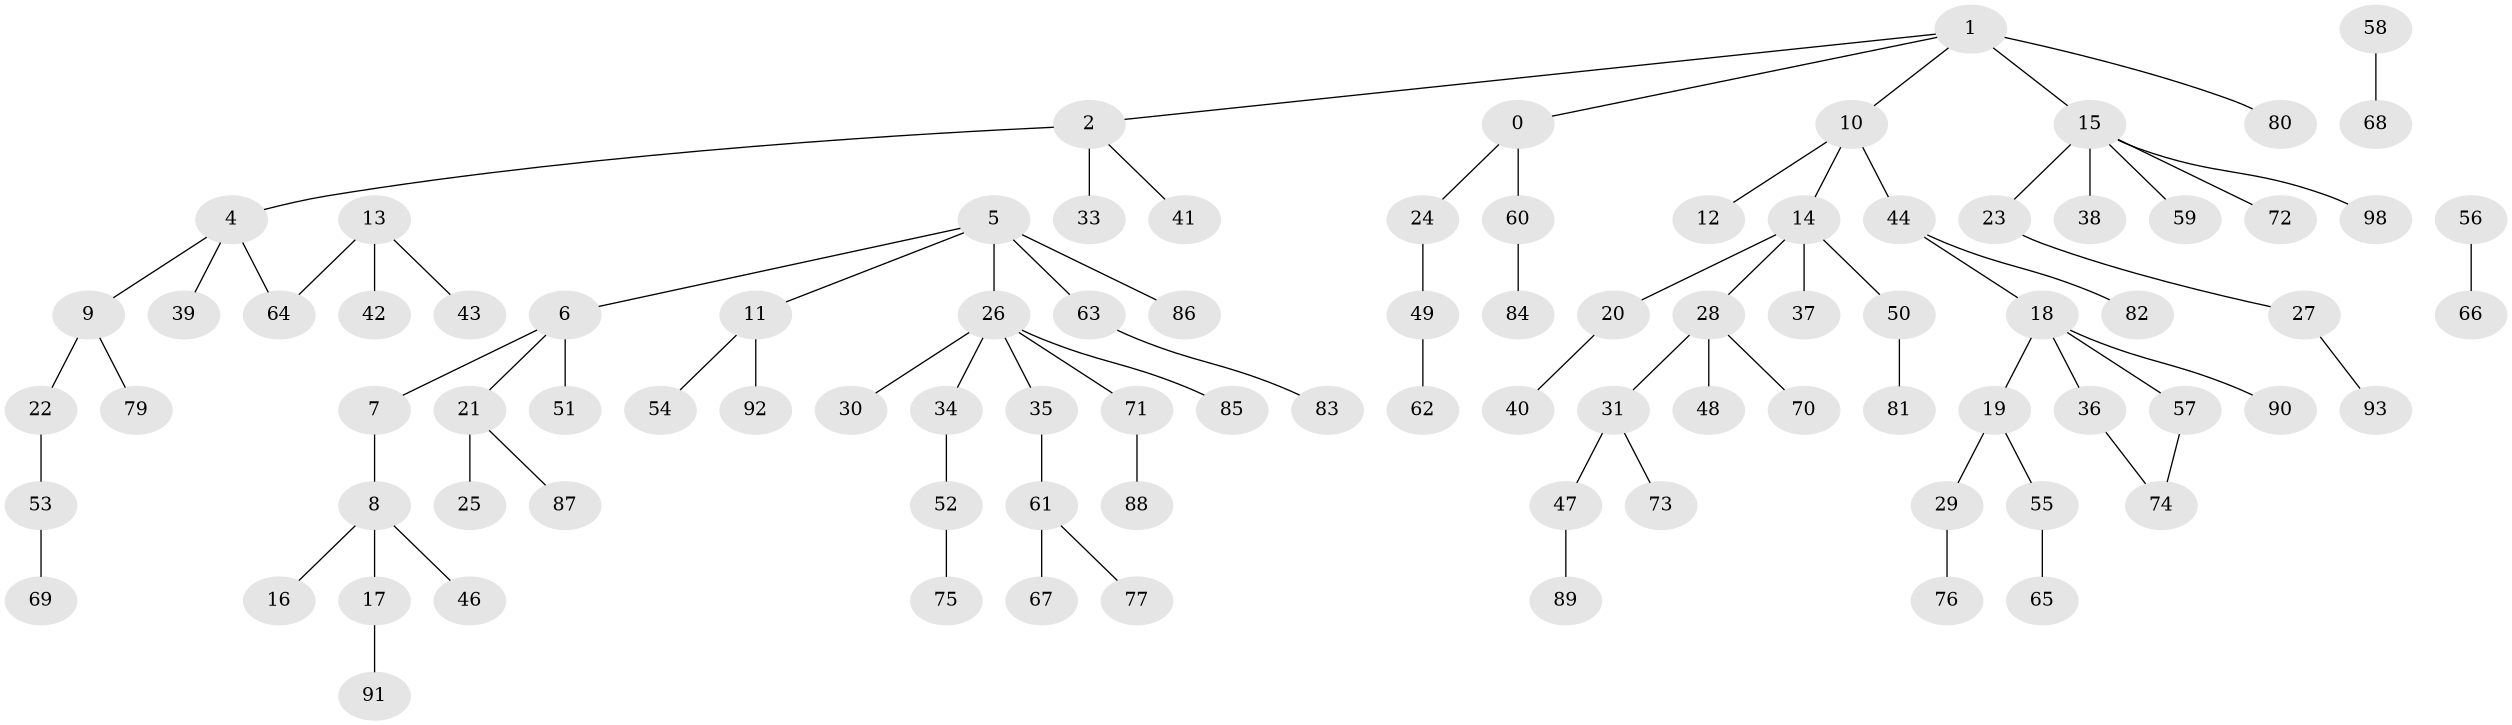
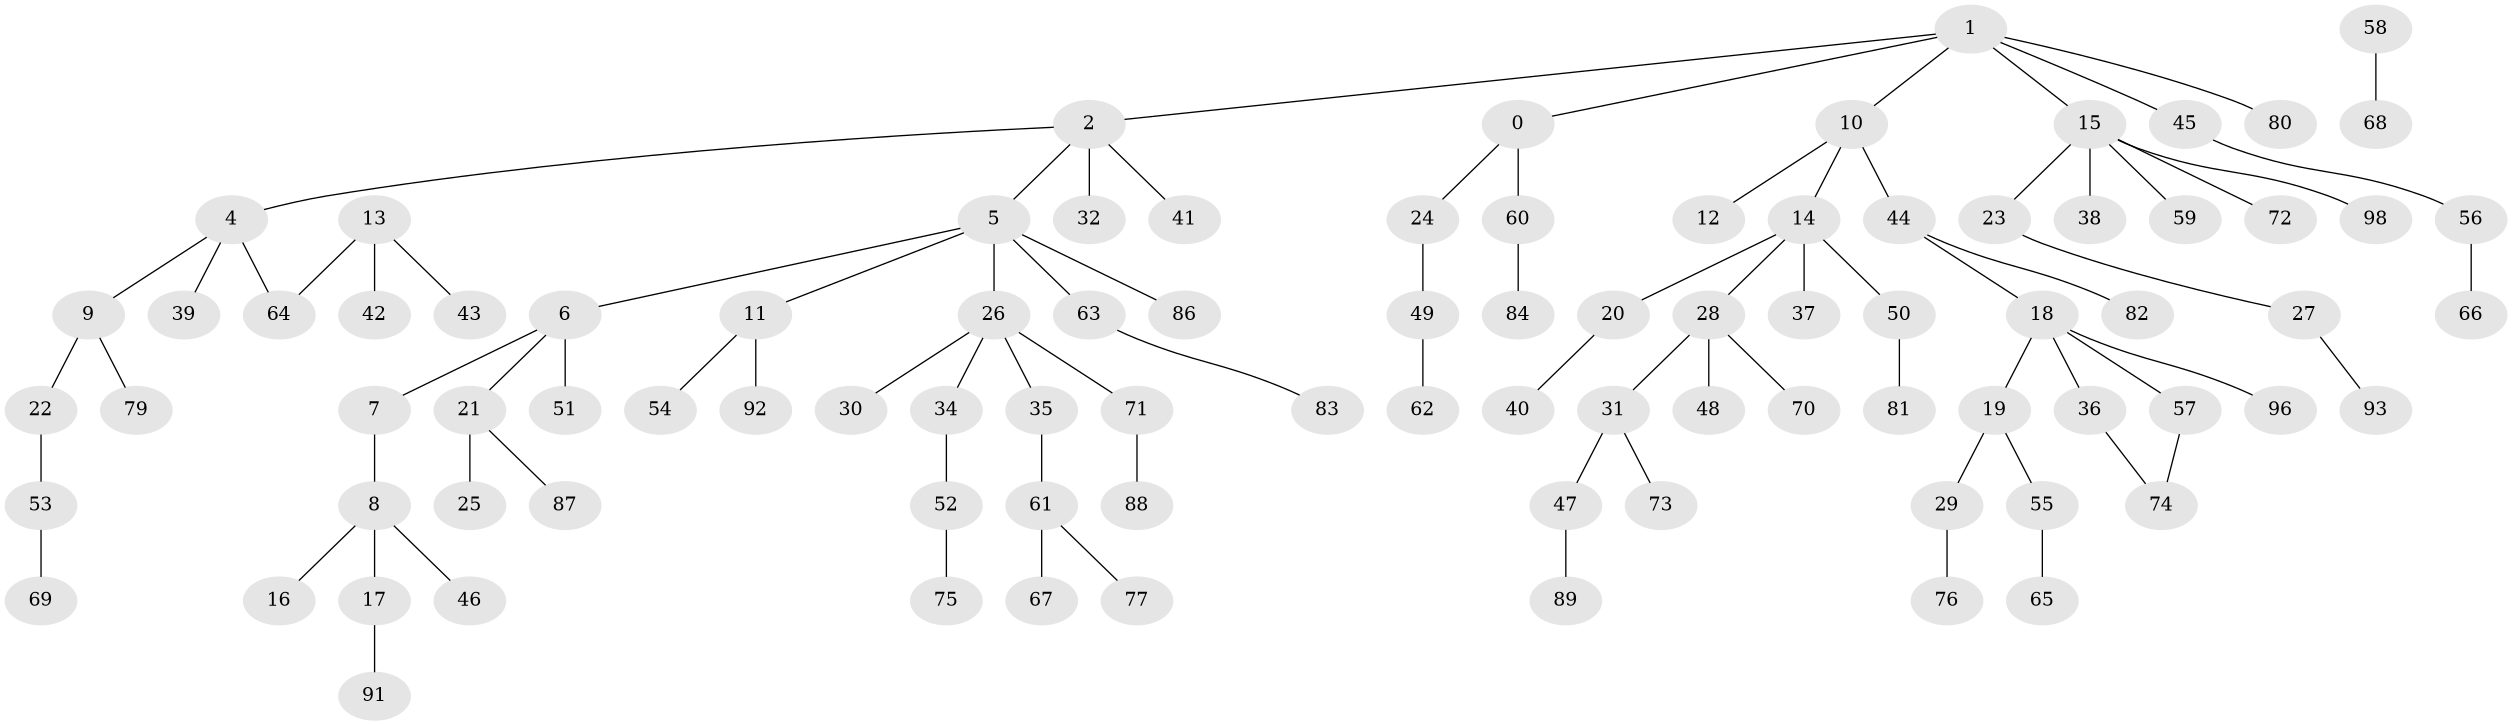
none -> (2185, 124)
none -> (1042, 172)
(1089, 220) -> (1089, 220)
(1232, 410) -> none
(2281, 410) -> (2281, 410)
